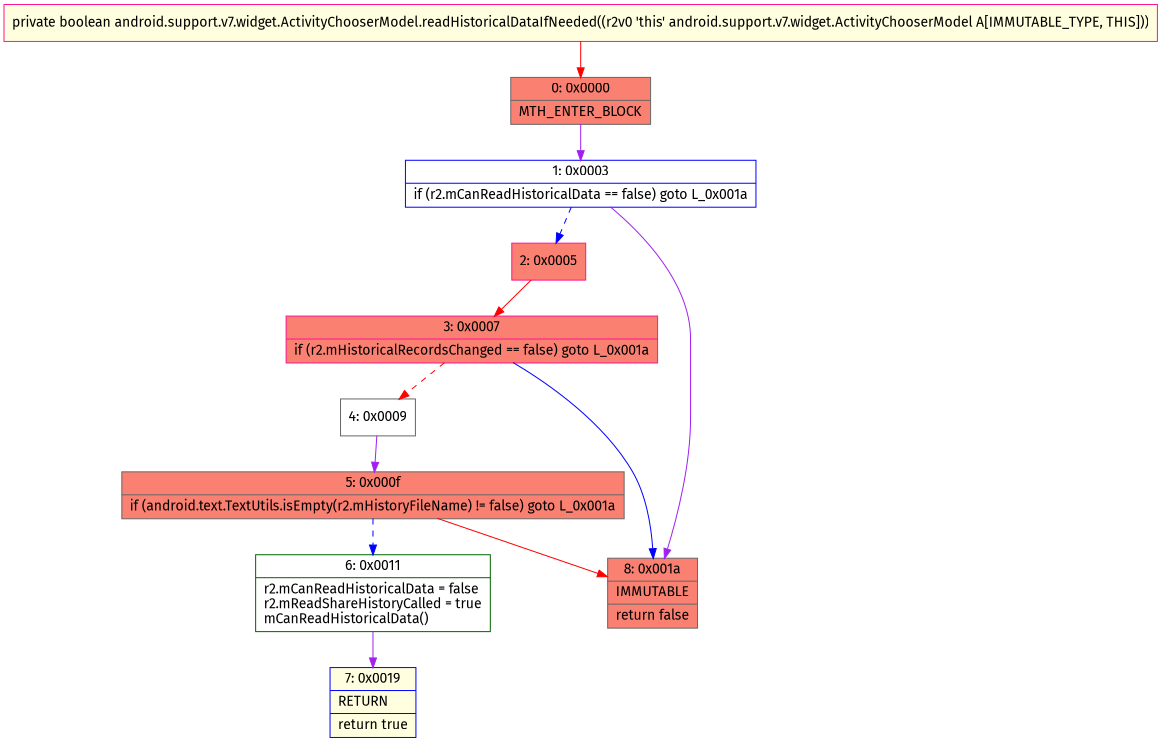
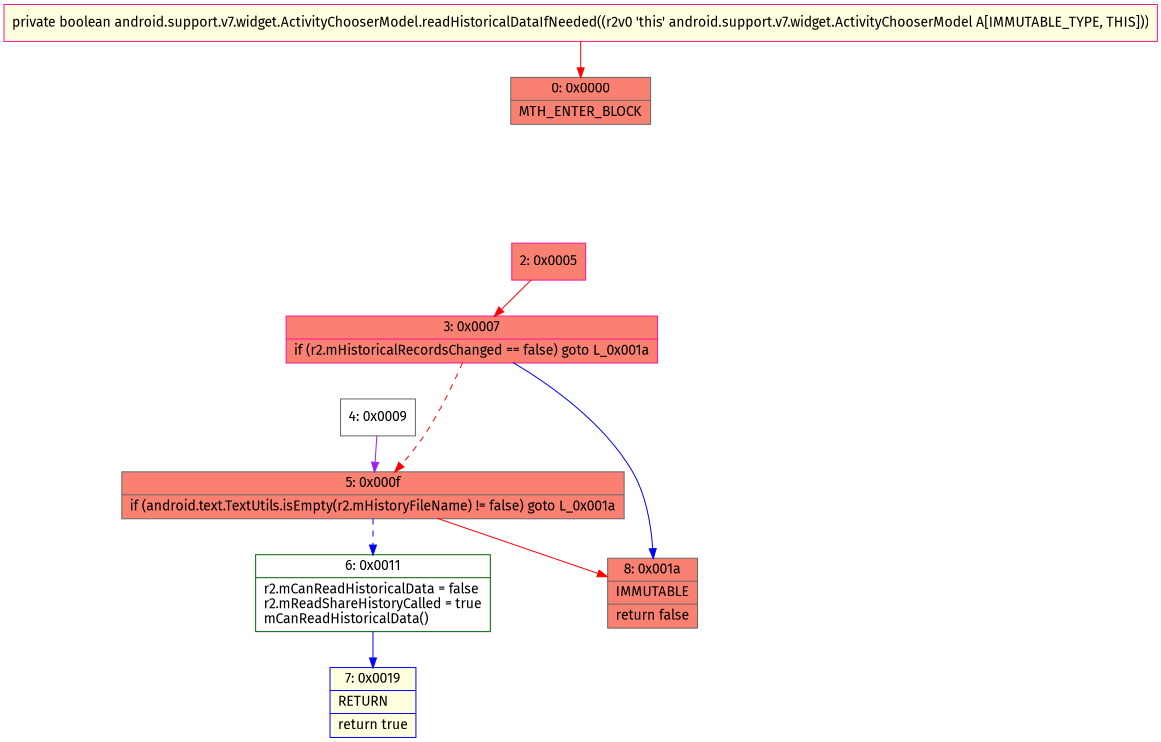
(581, 184) -> none
(426, 378) -> (436, 416)
(373, 645) -> (373, 645)
